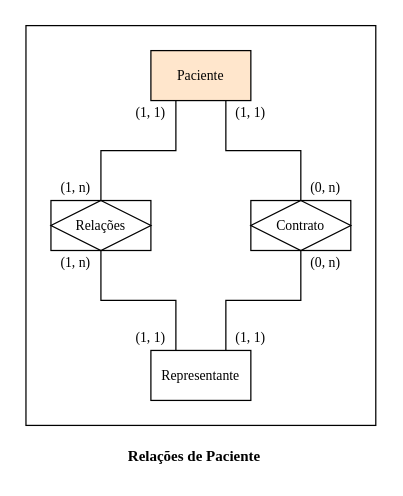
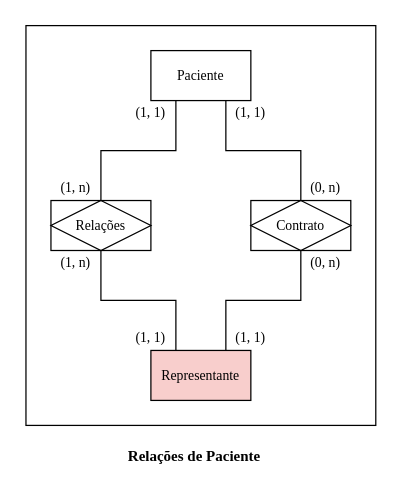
(201, 76) -> (201, 76)
(201, 376) -> (201, 376)
